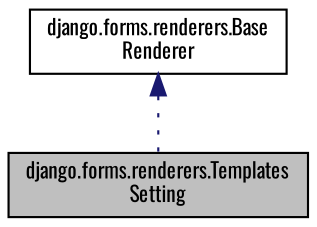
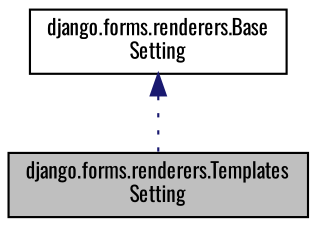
(158, 42) -> (158, 42)
